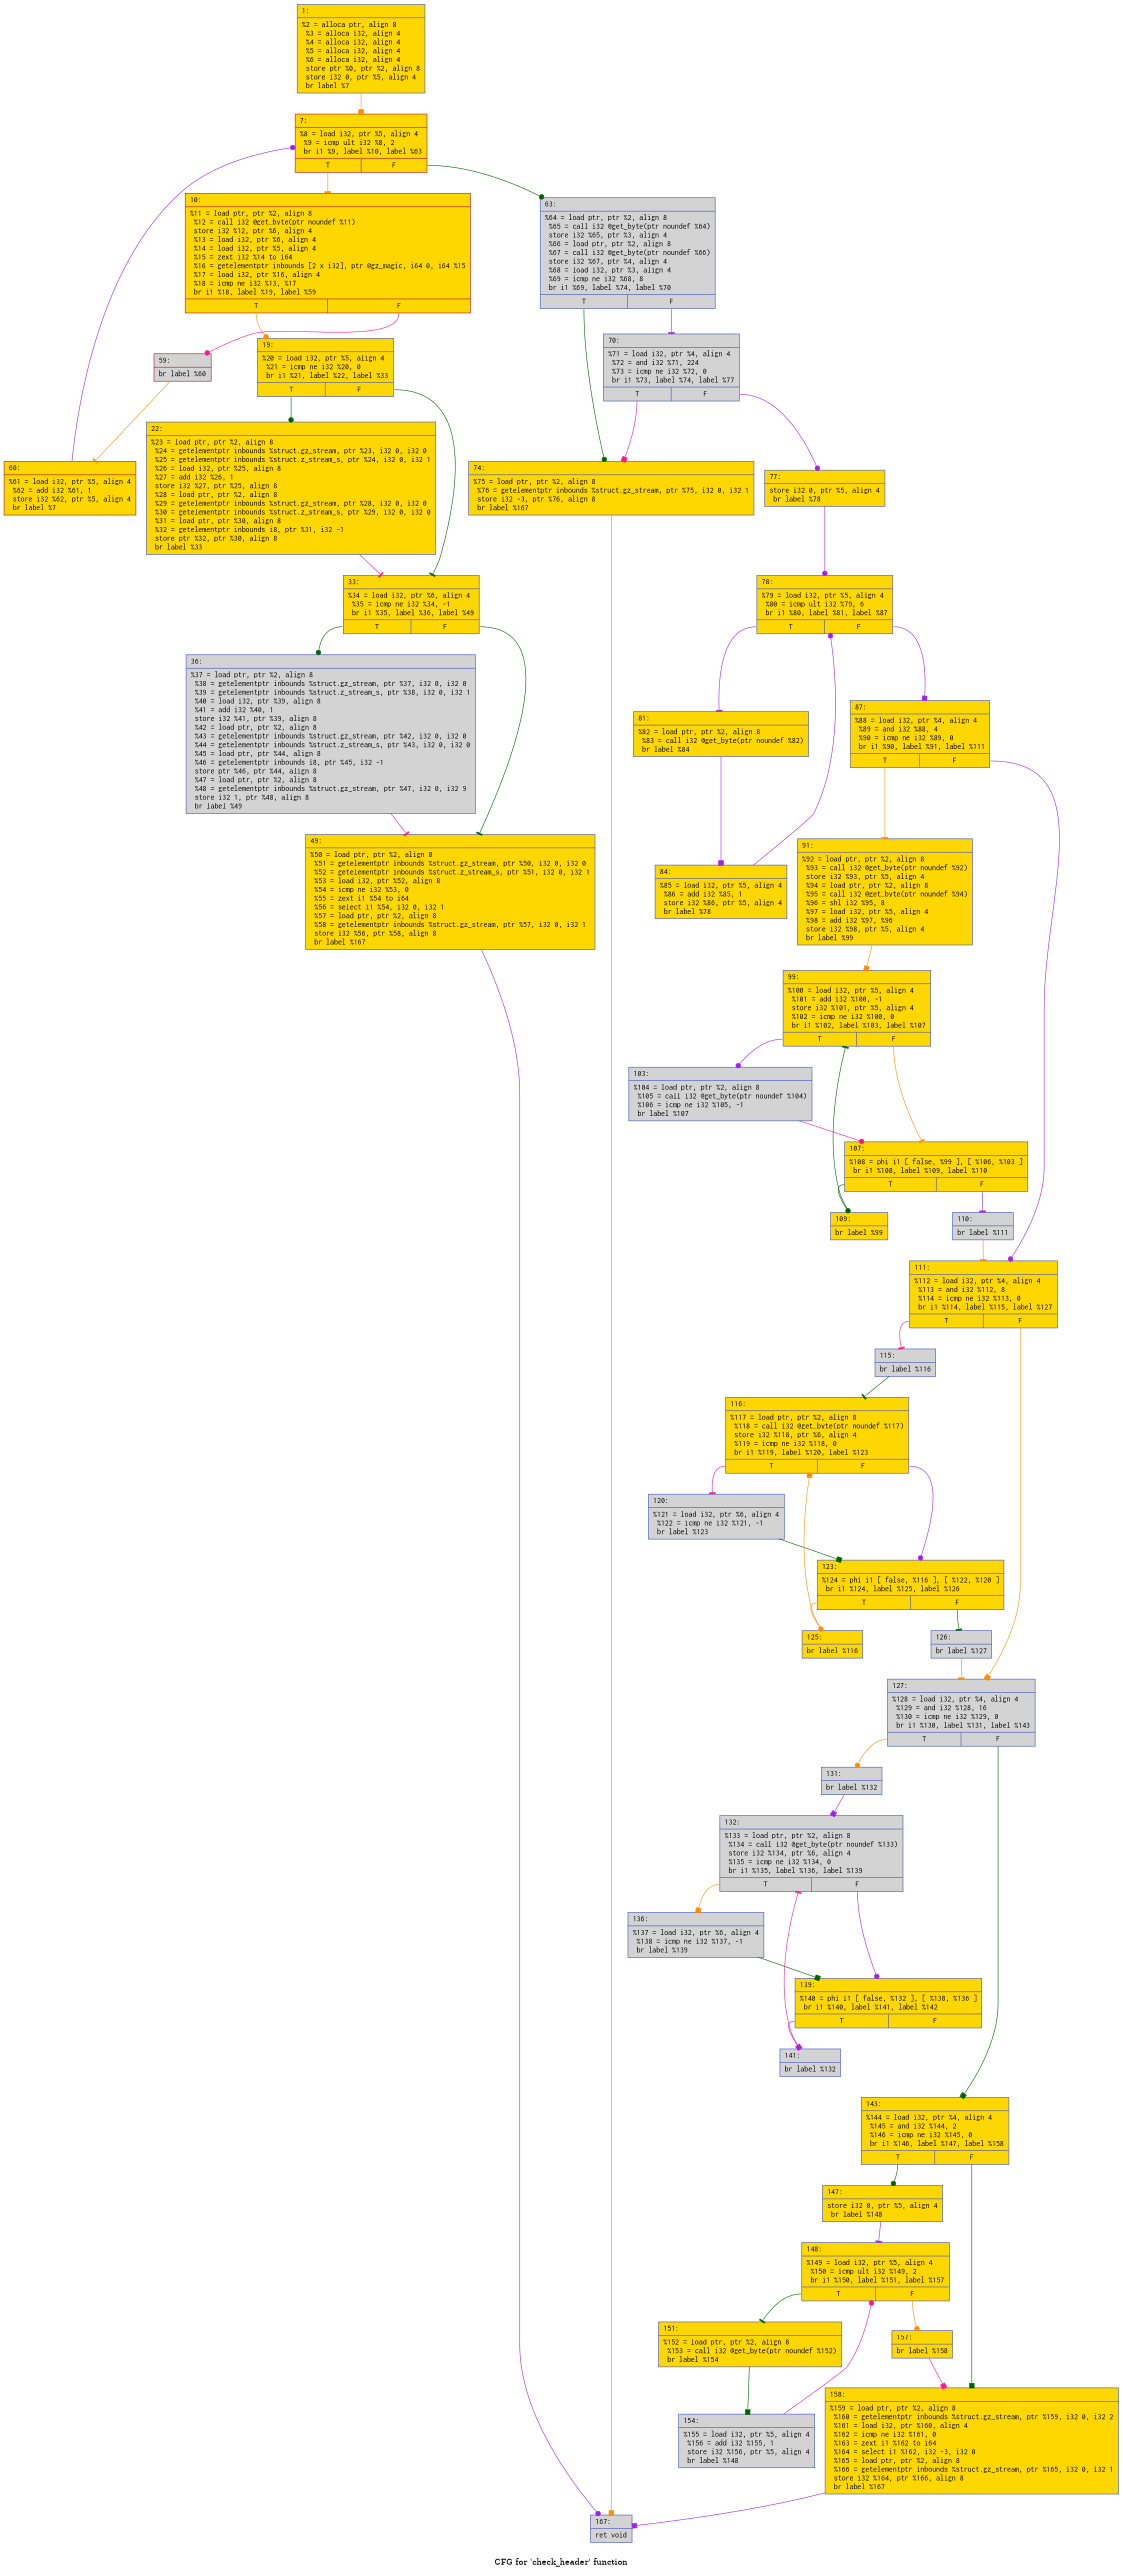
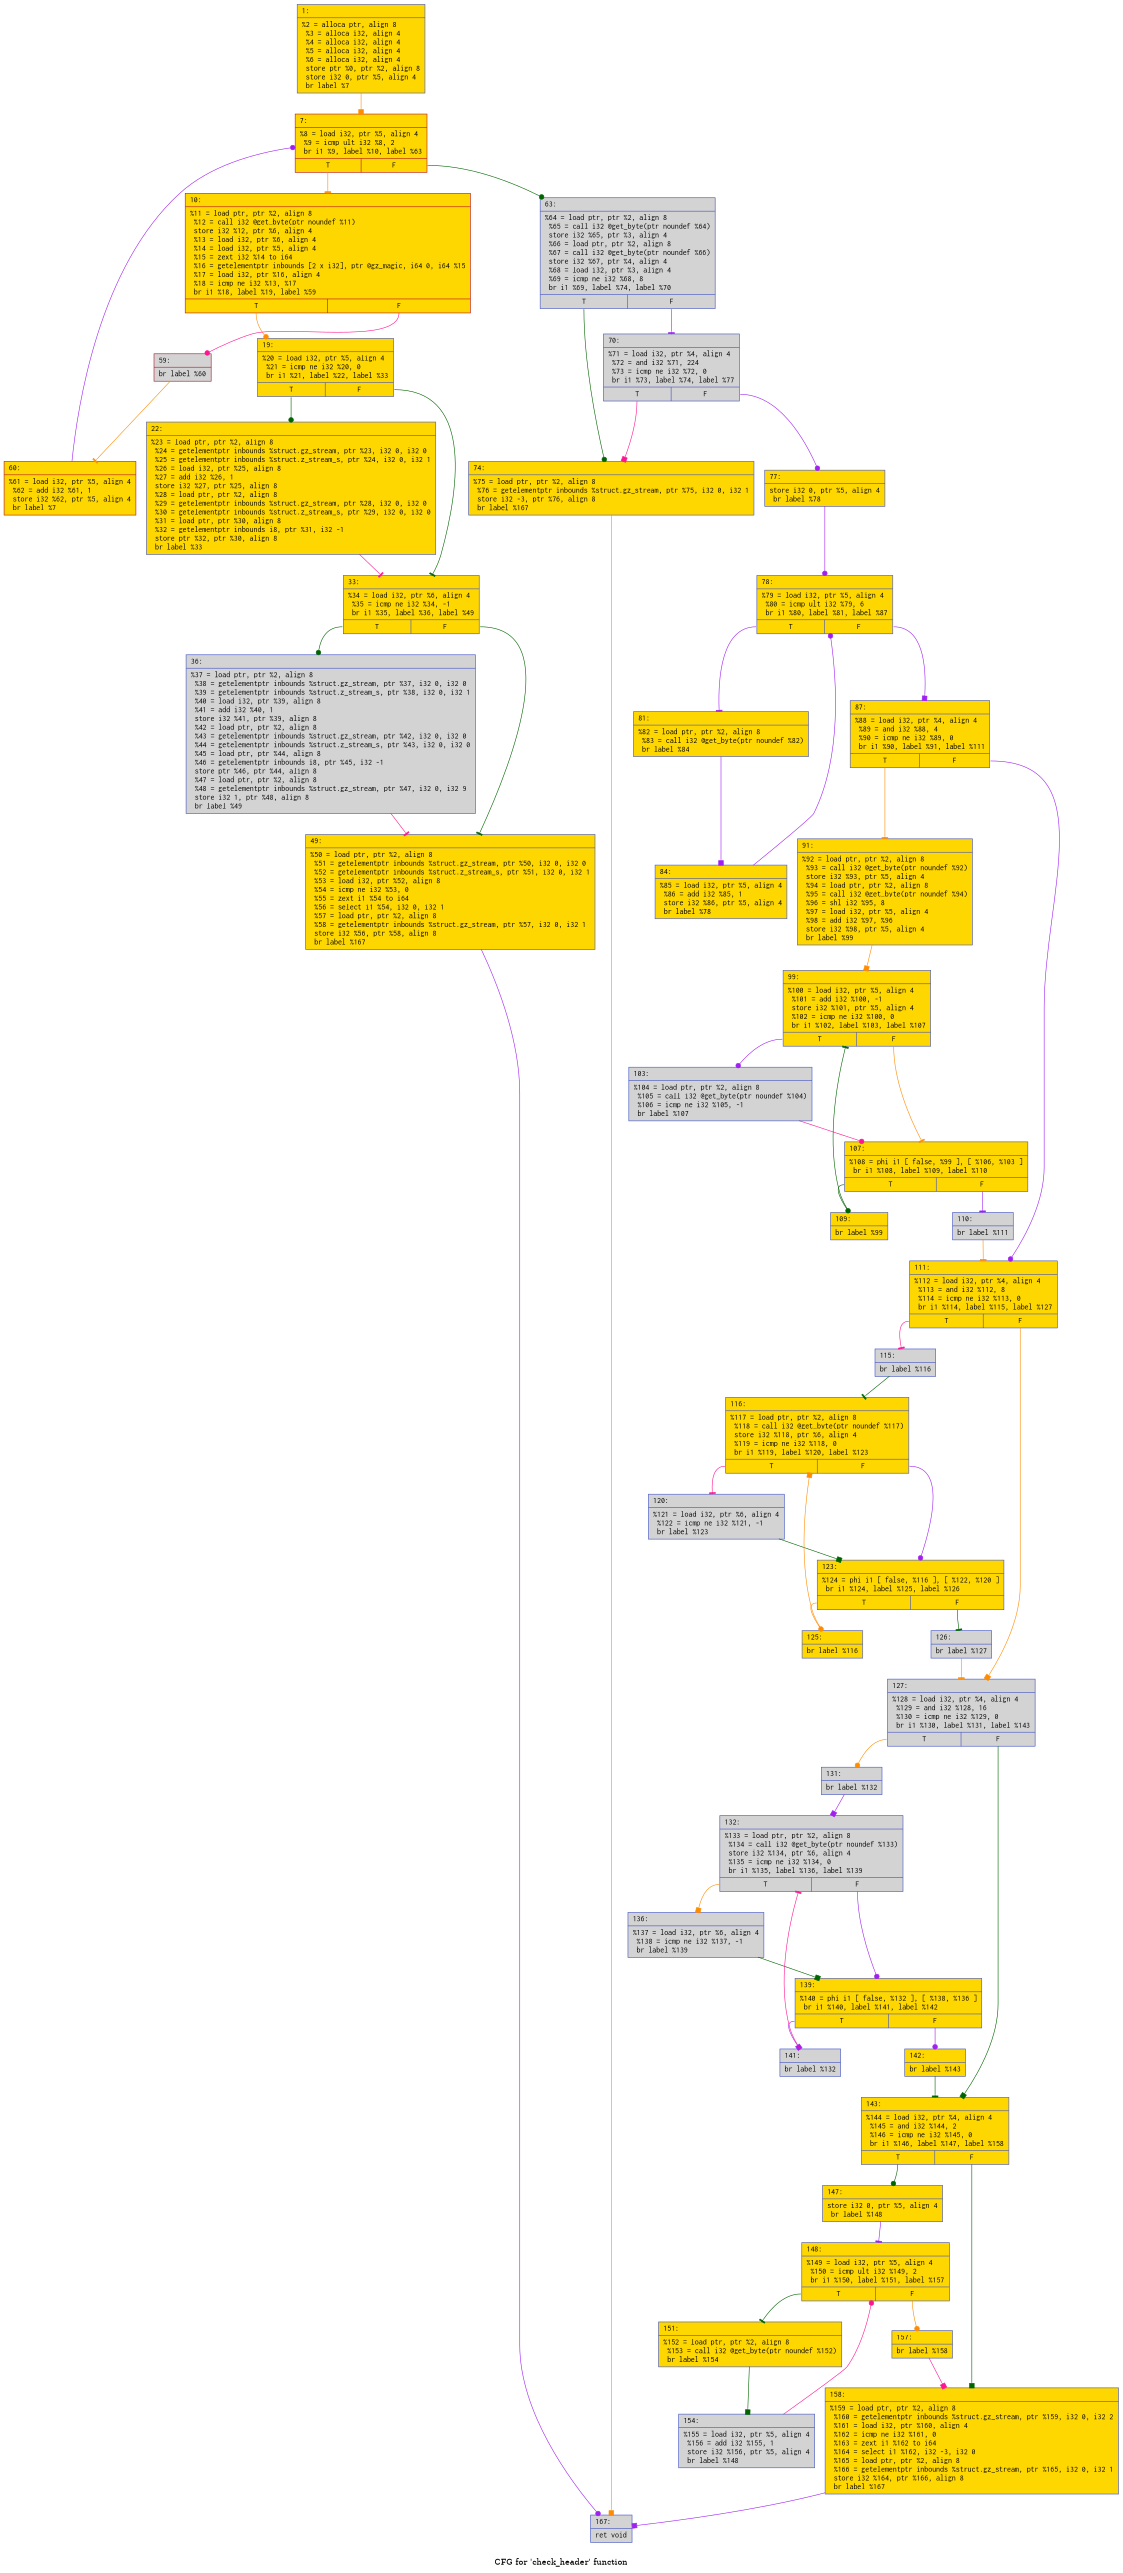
none -> (935, 2063)
